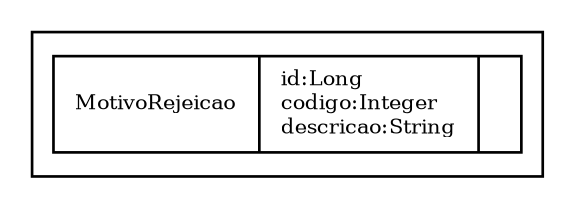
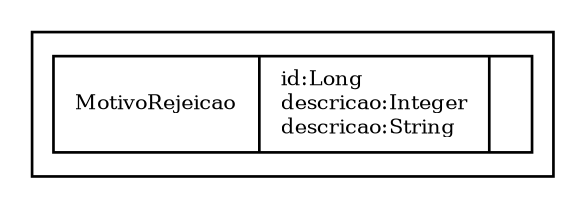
(360, 103) -> (374, 103)
